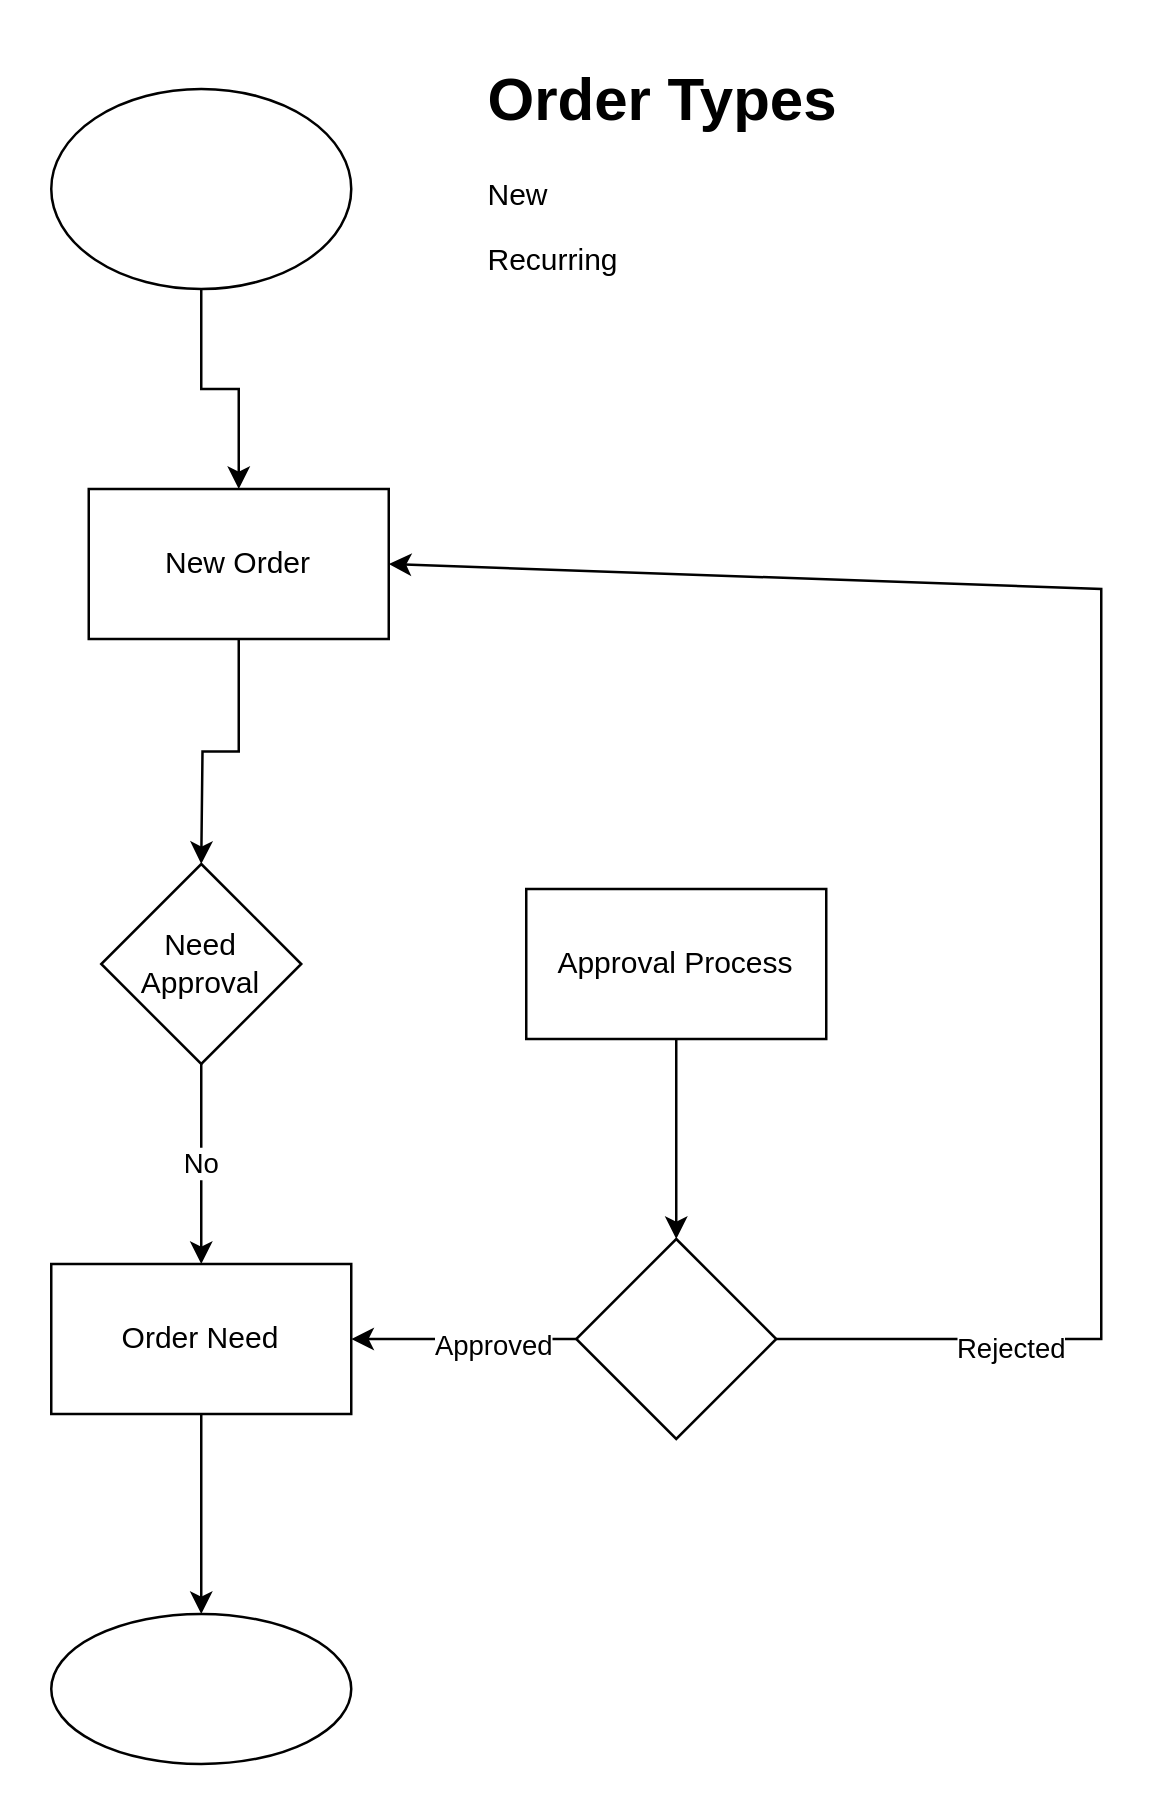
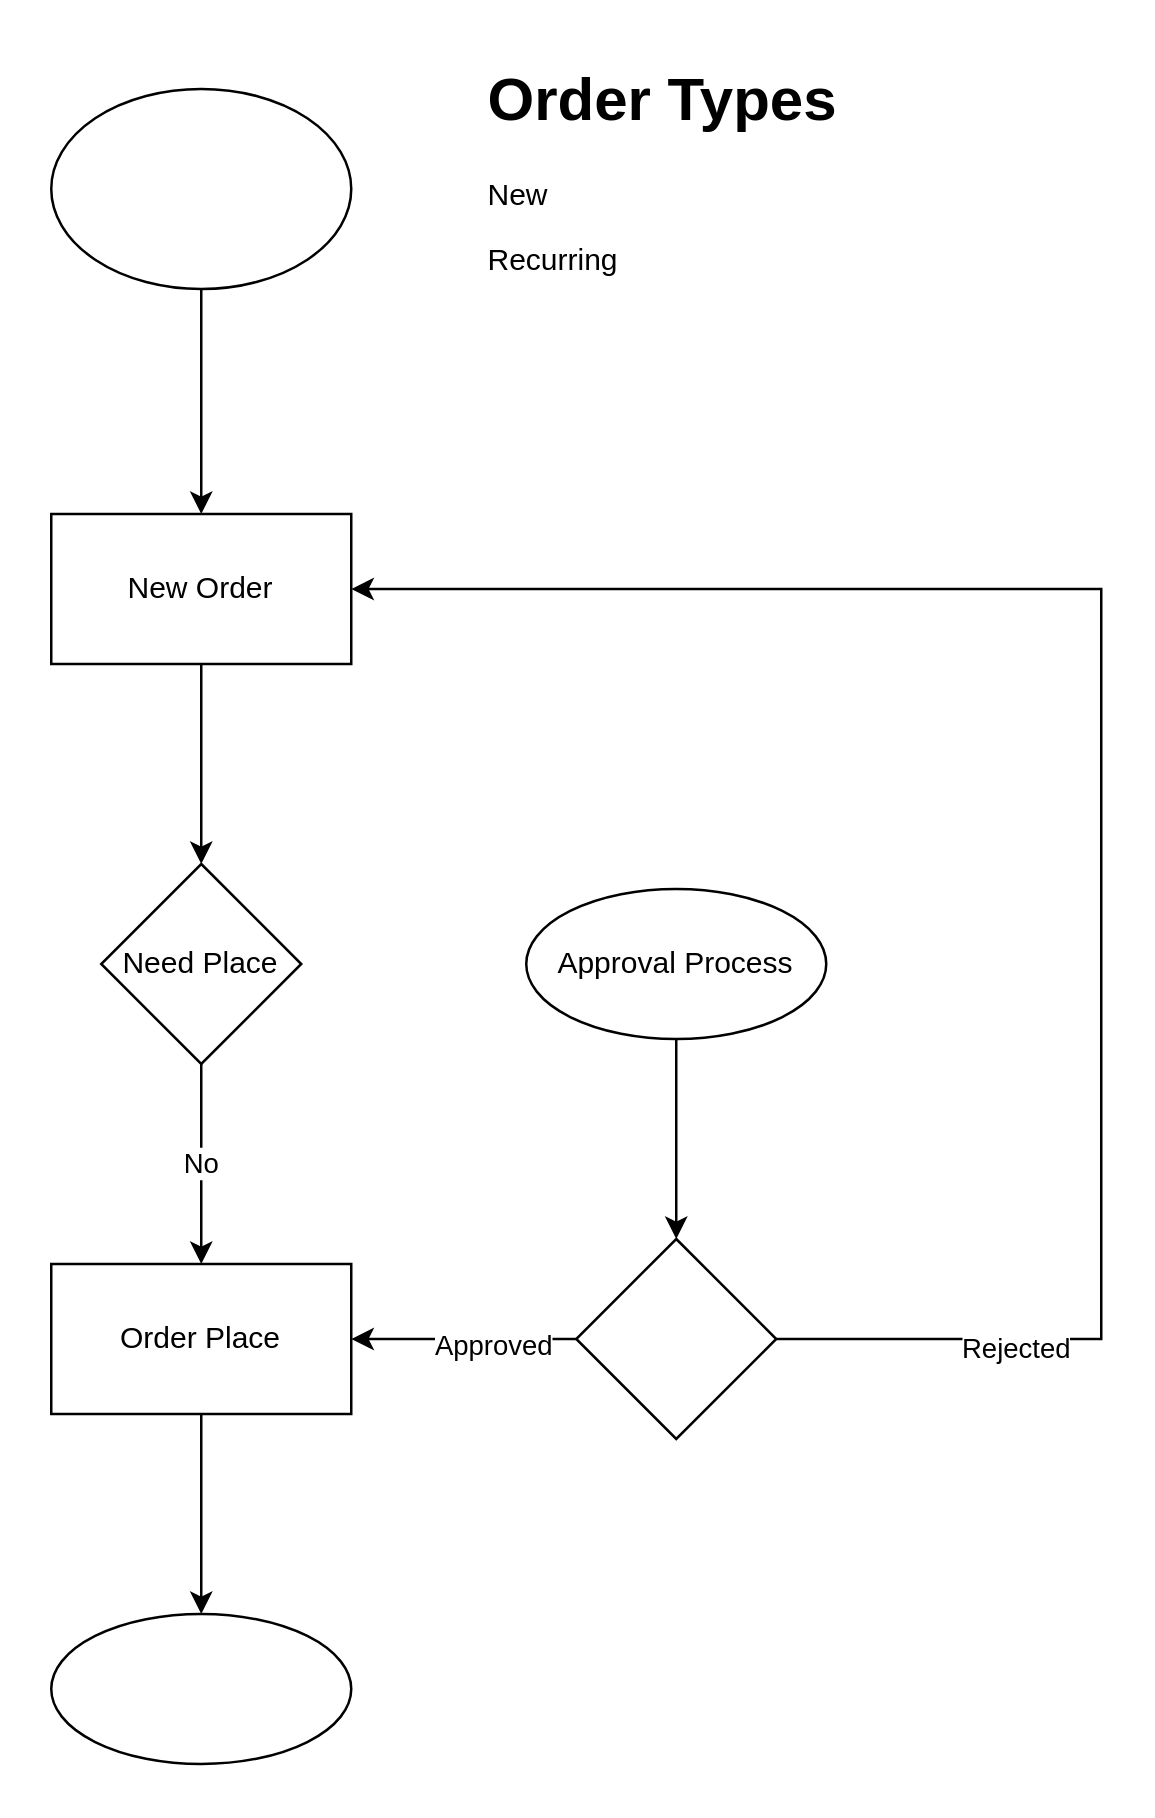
(239, 564) -> (201, 589)
(201, 964) -> (201, 964)
(676, 964) -> (676, 964)
(201, 1339) -> (201, 1339)
